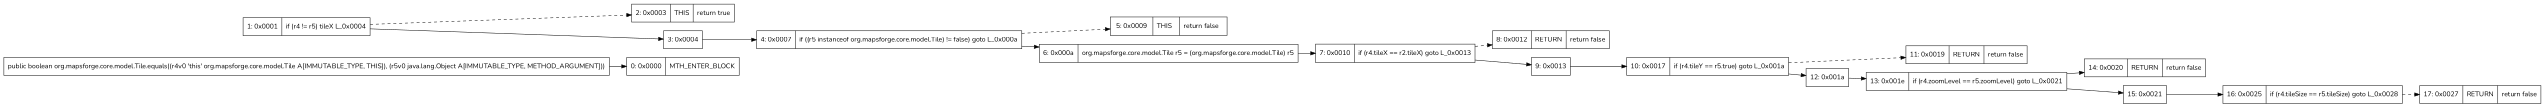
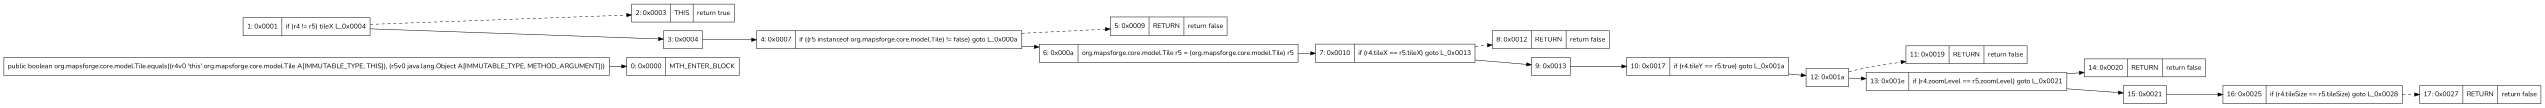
(1164, 26) -> (1166, 26)
(1415, 53) -> (1415, 53)
(1845, 60) -> (1875, 66)
